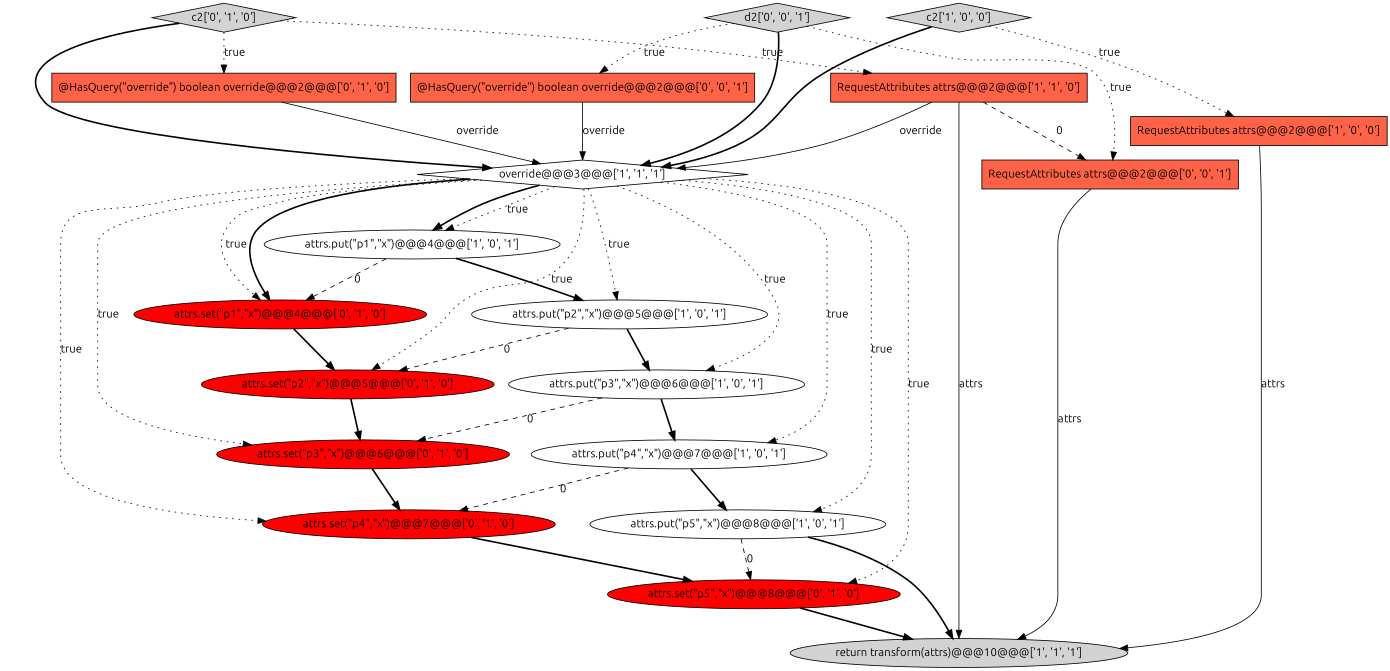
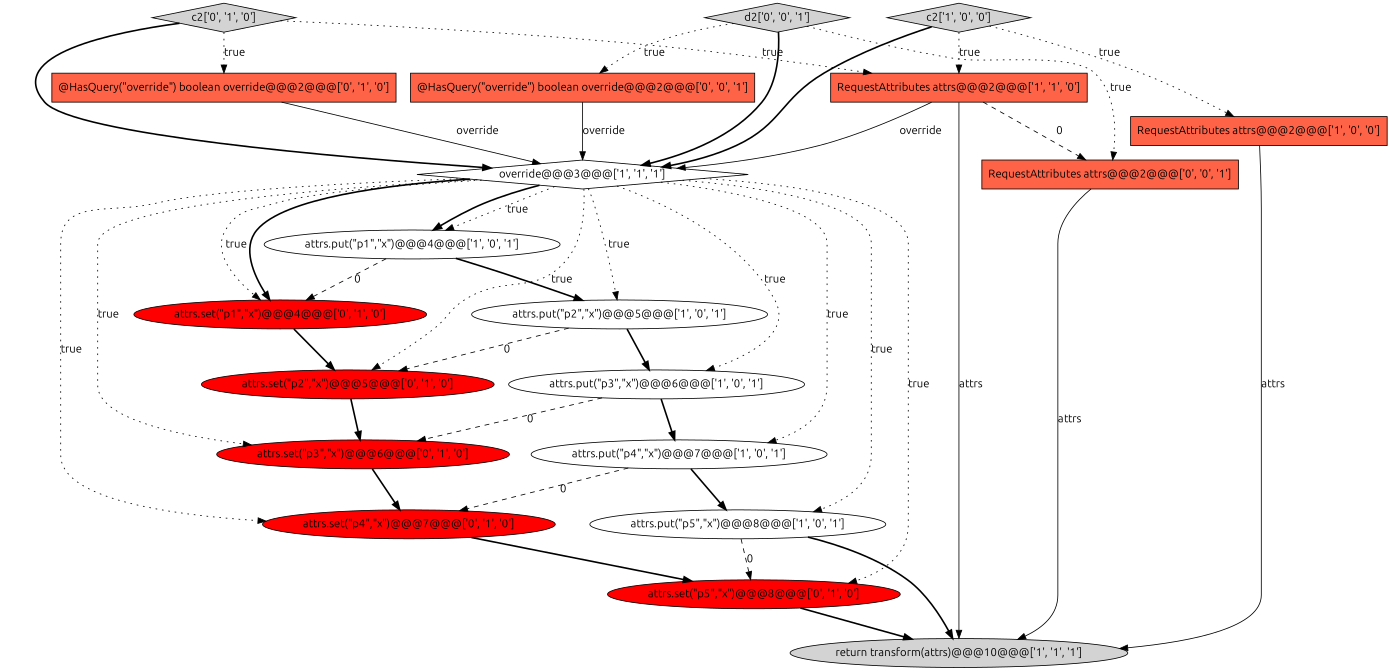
none -> (959, 49)
